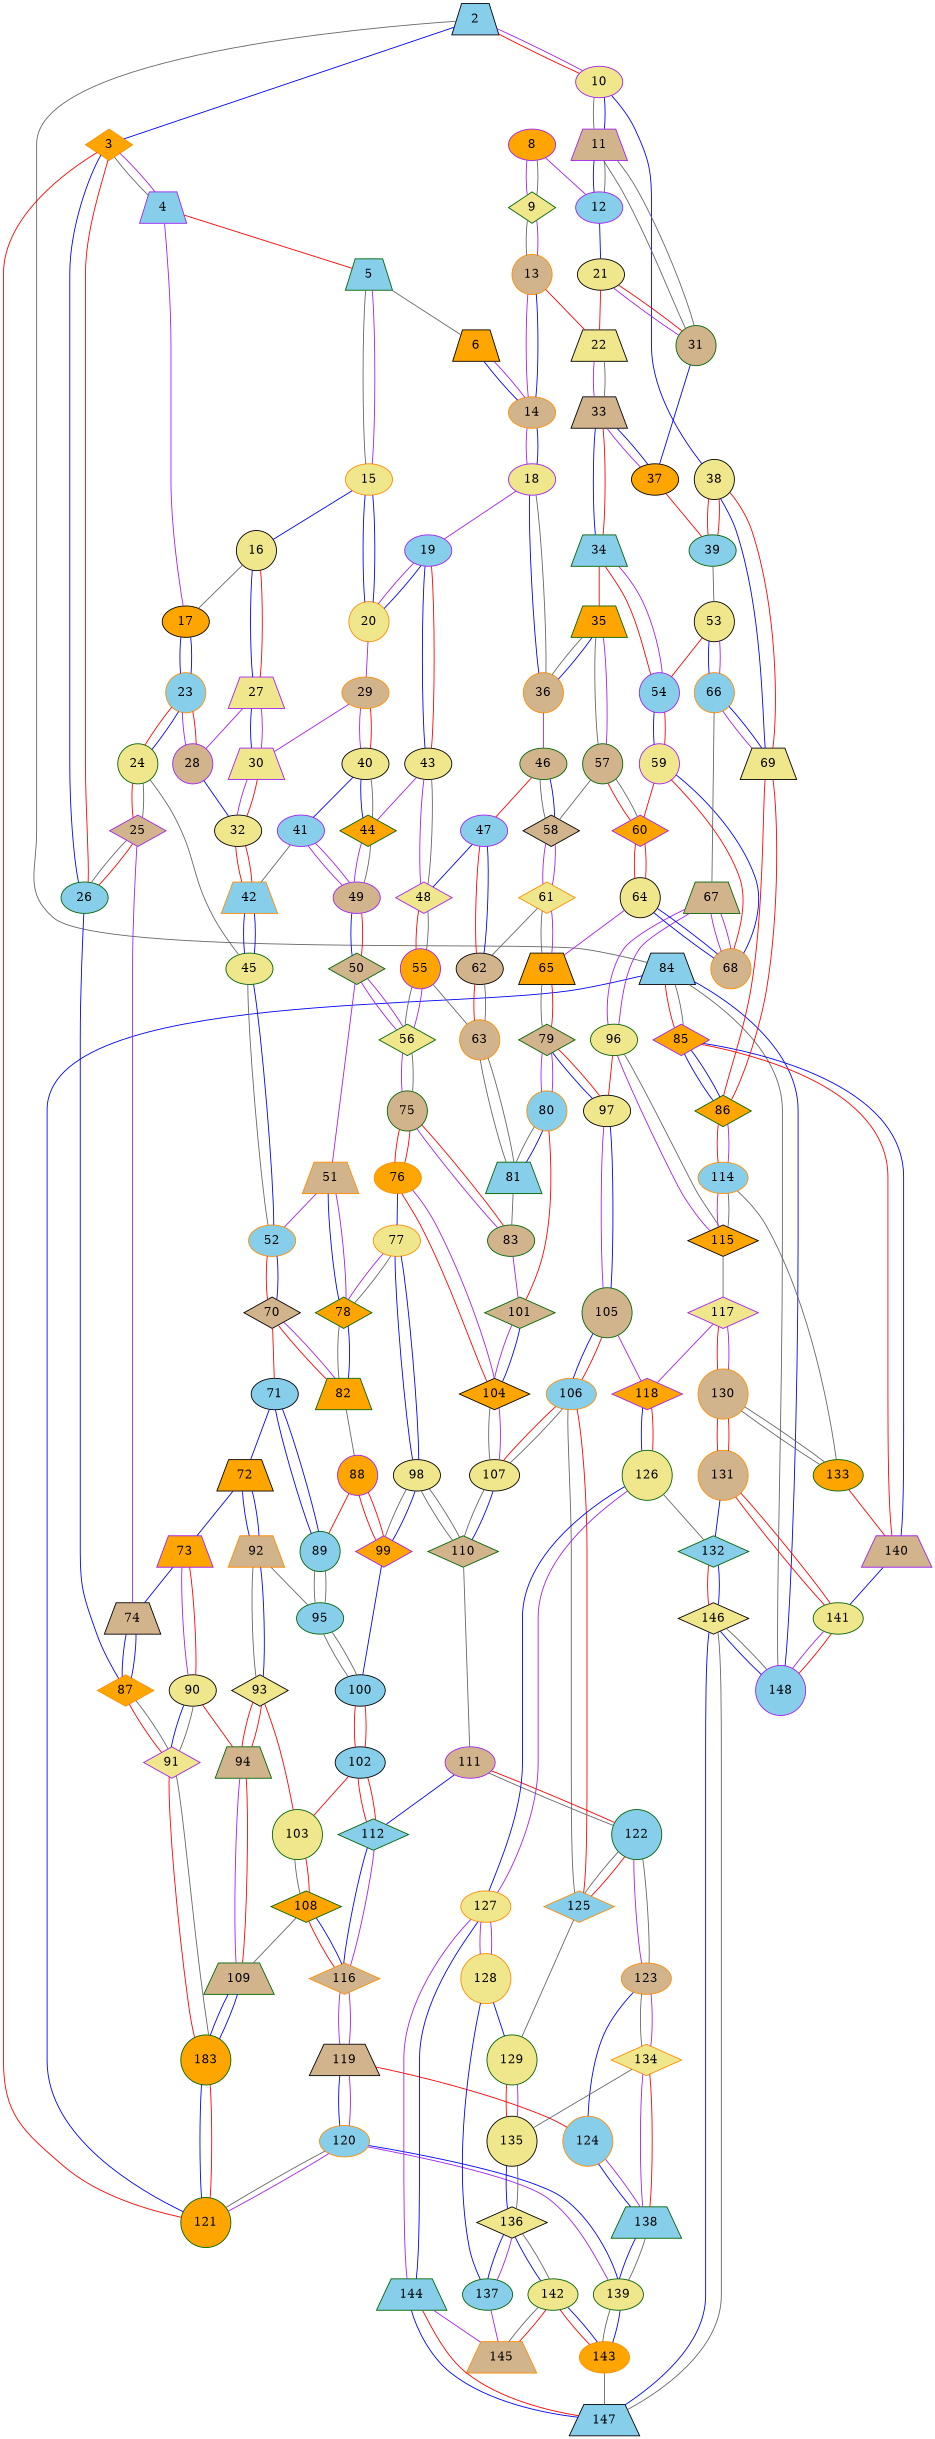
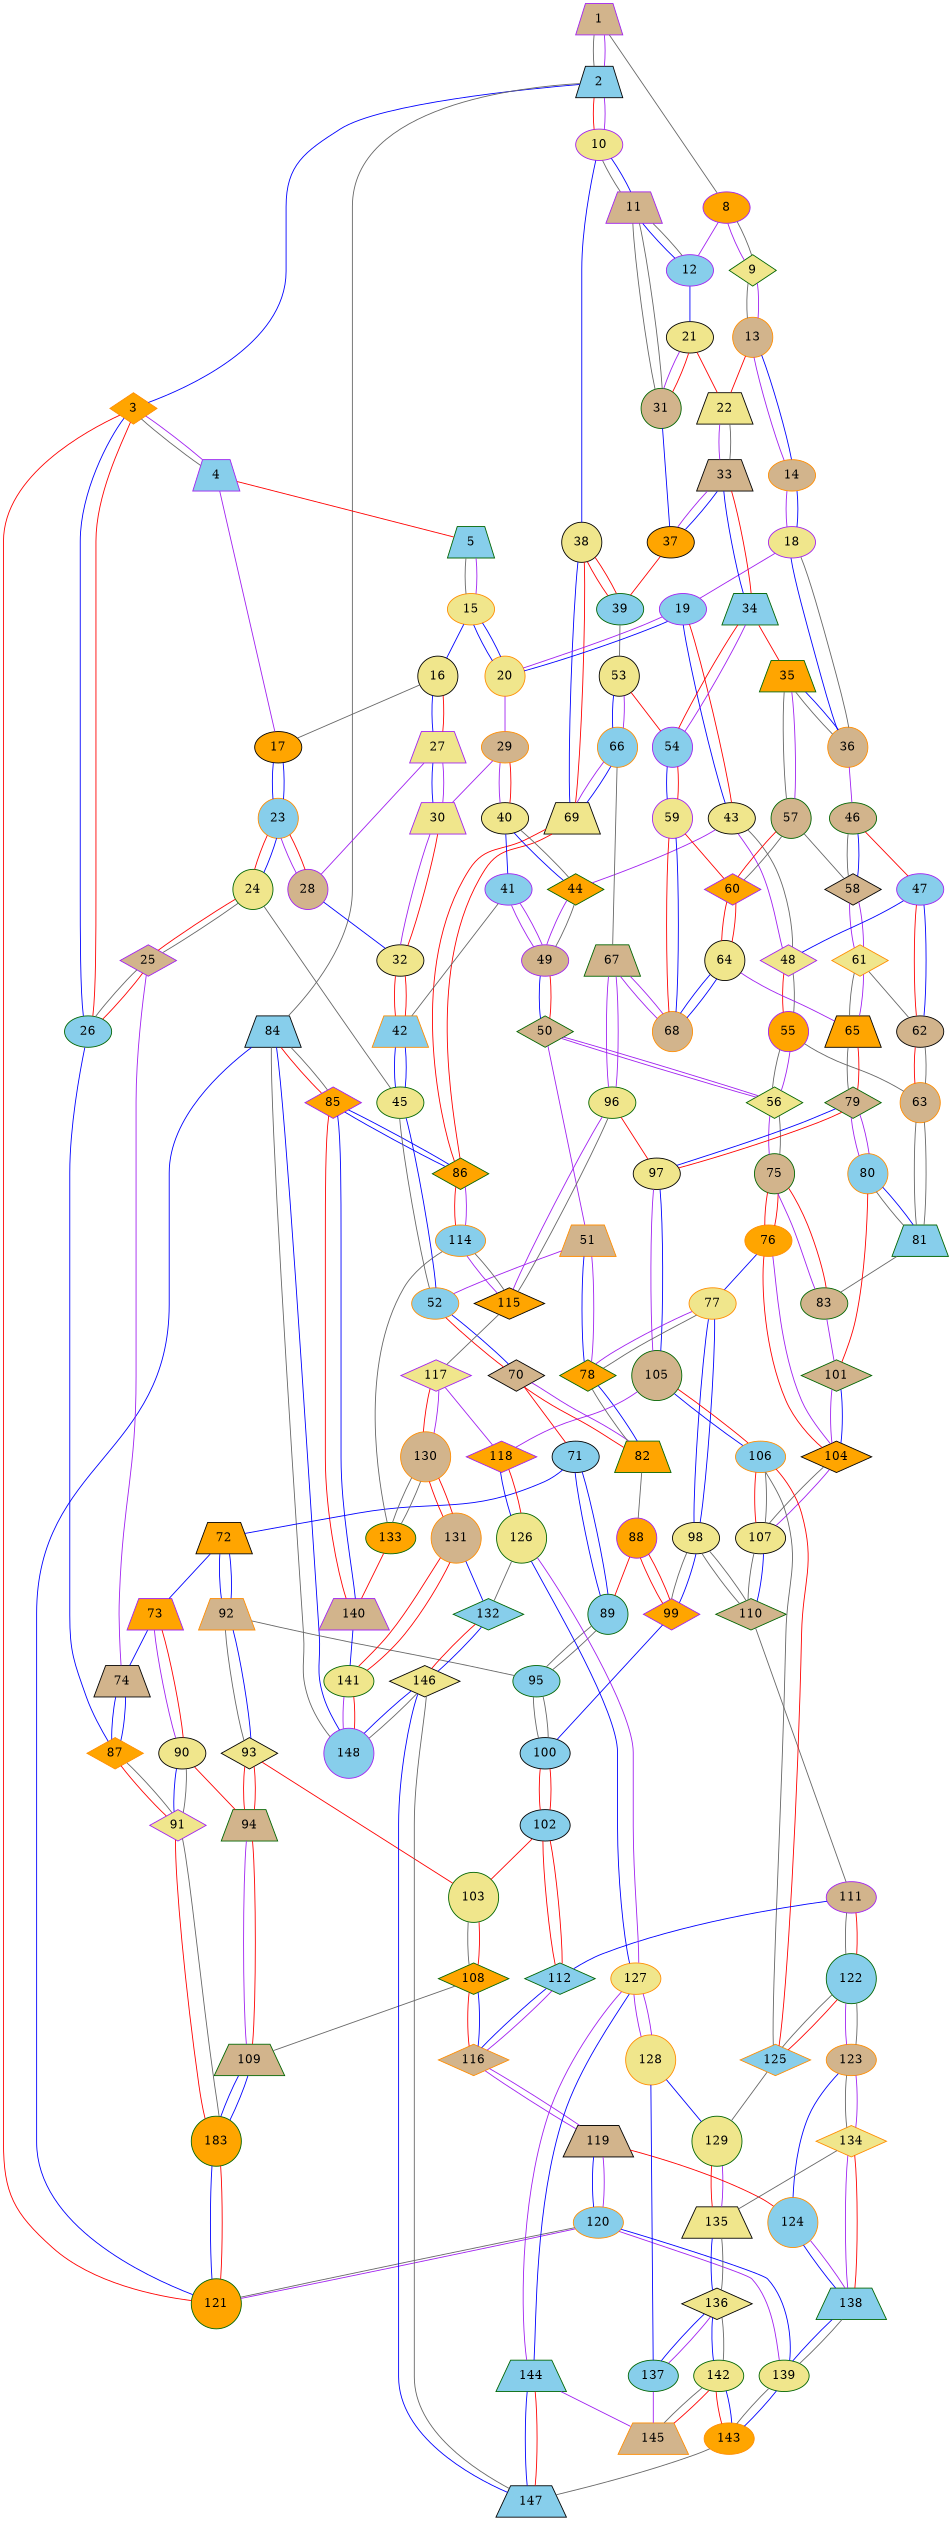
none -> (599, 19)
(476, 346) -> none
(512, 2141) -> (717, 2223)
